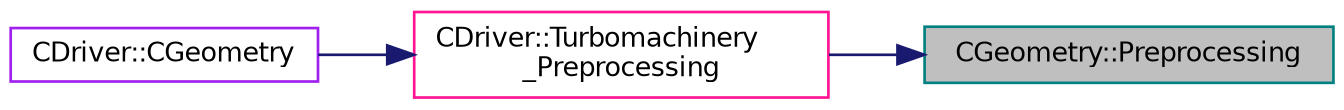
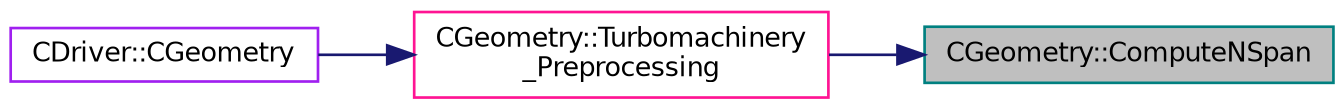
(621, 55) -> (621, 55)
(1129, 55) -> (1129, 55)
